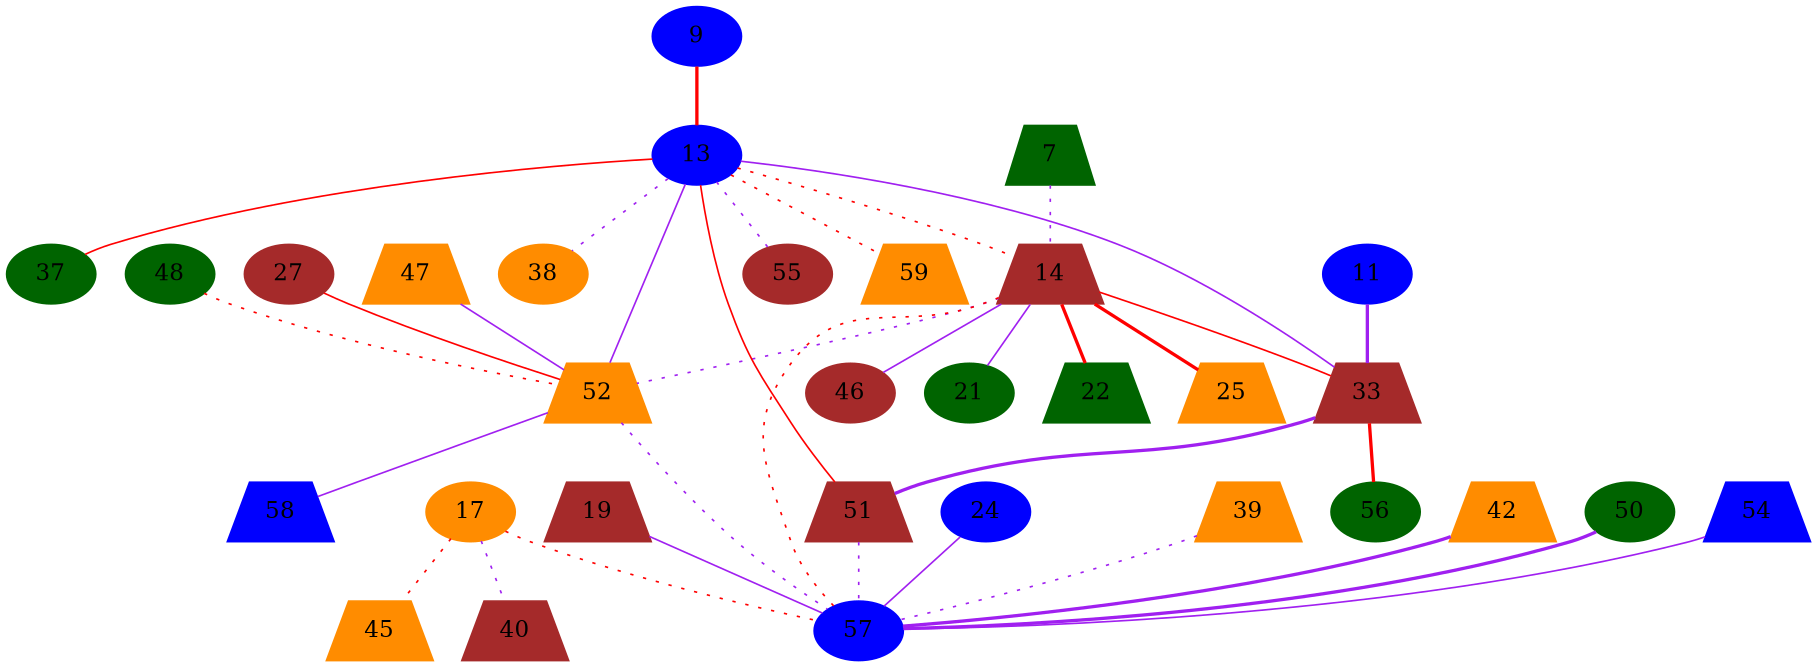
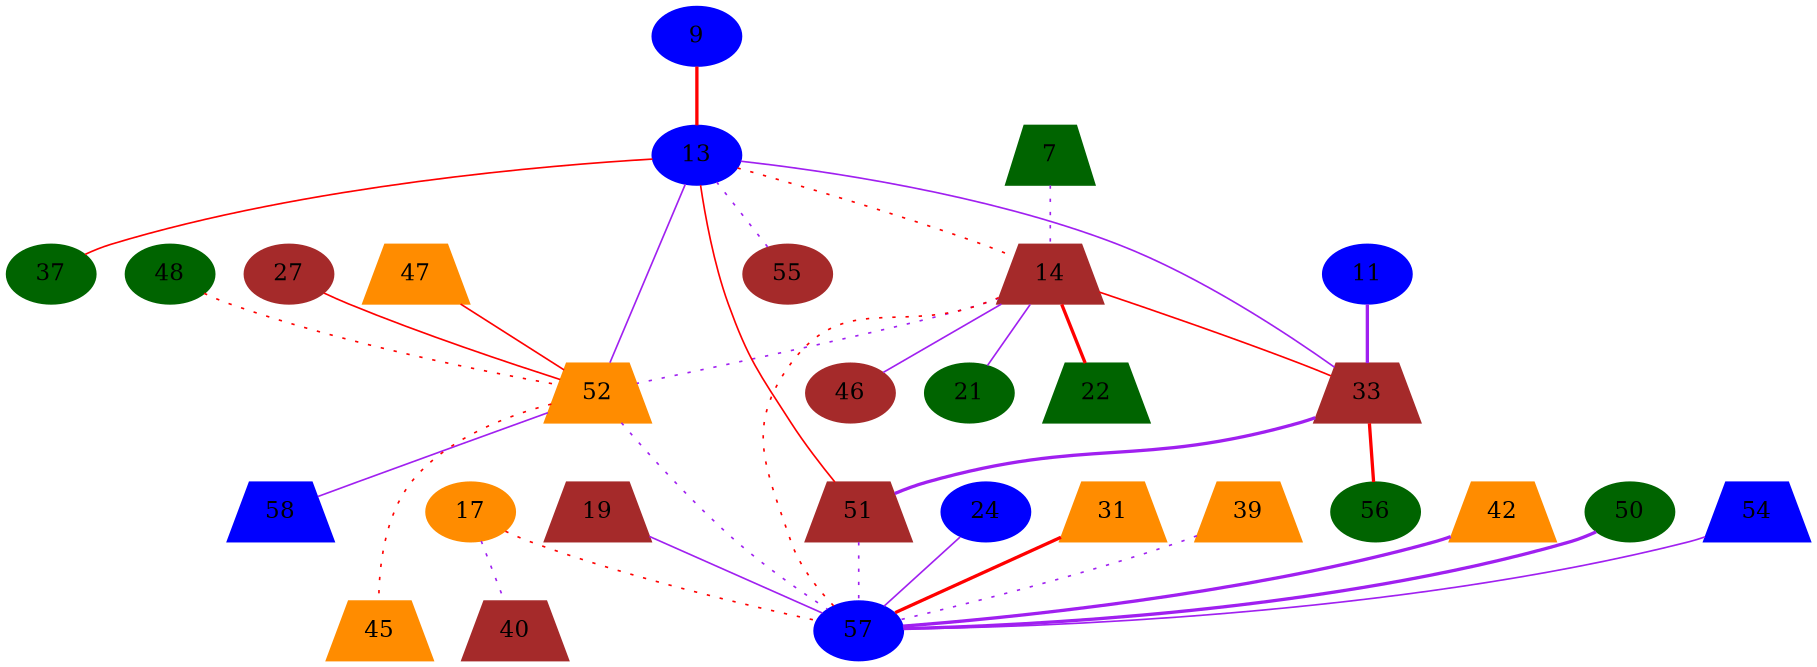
(543, 274) -> none
(915, 274) -> none
(512, 337) -> (512, 337)
(1232, 393) -> none
none -> (1113, 512)
(426, 570) -> (424, 468)
